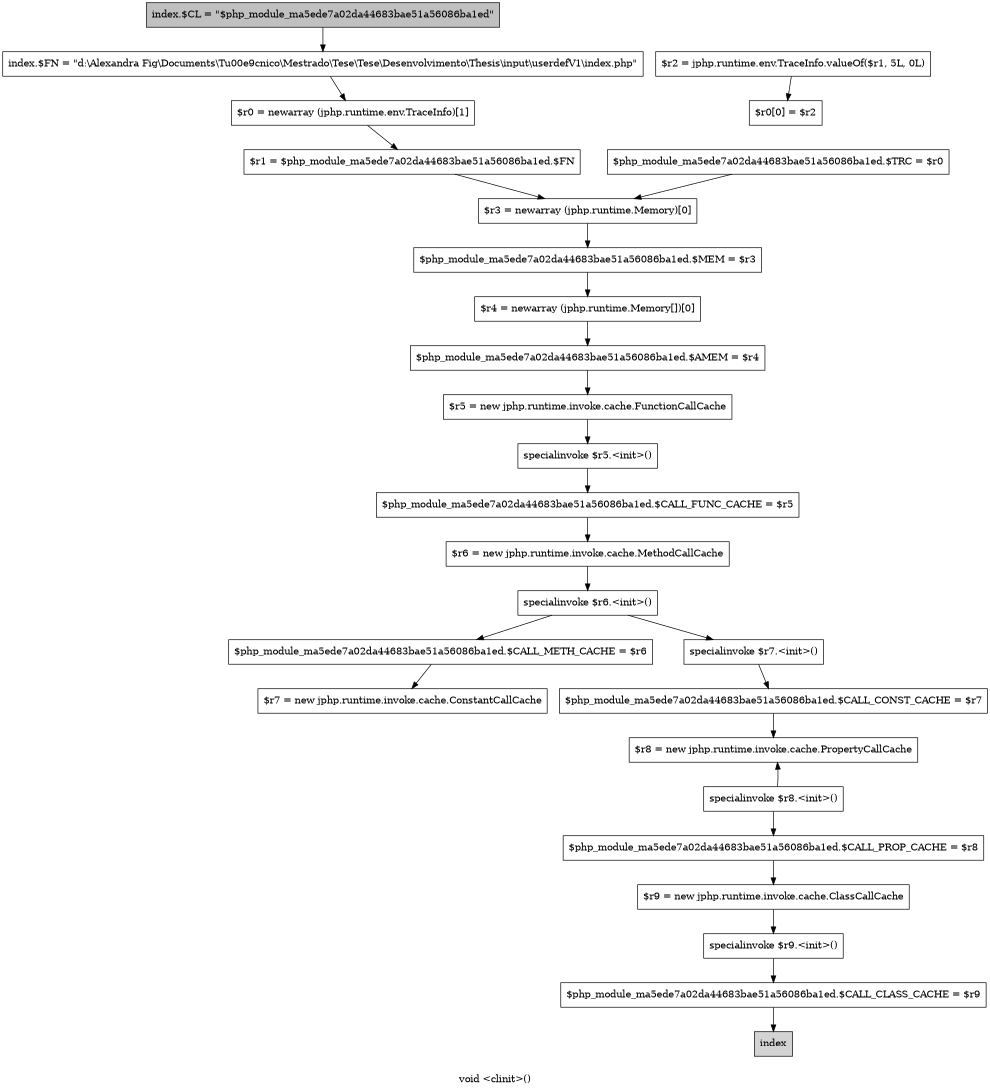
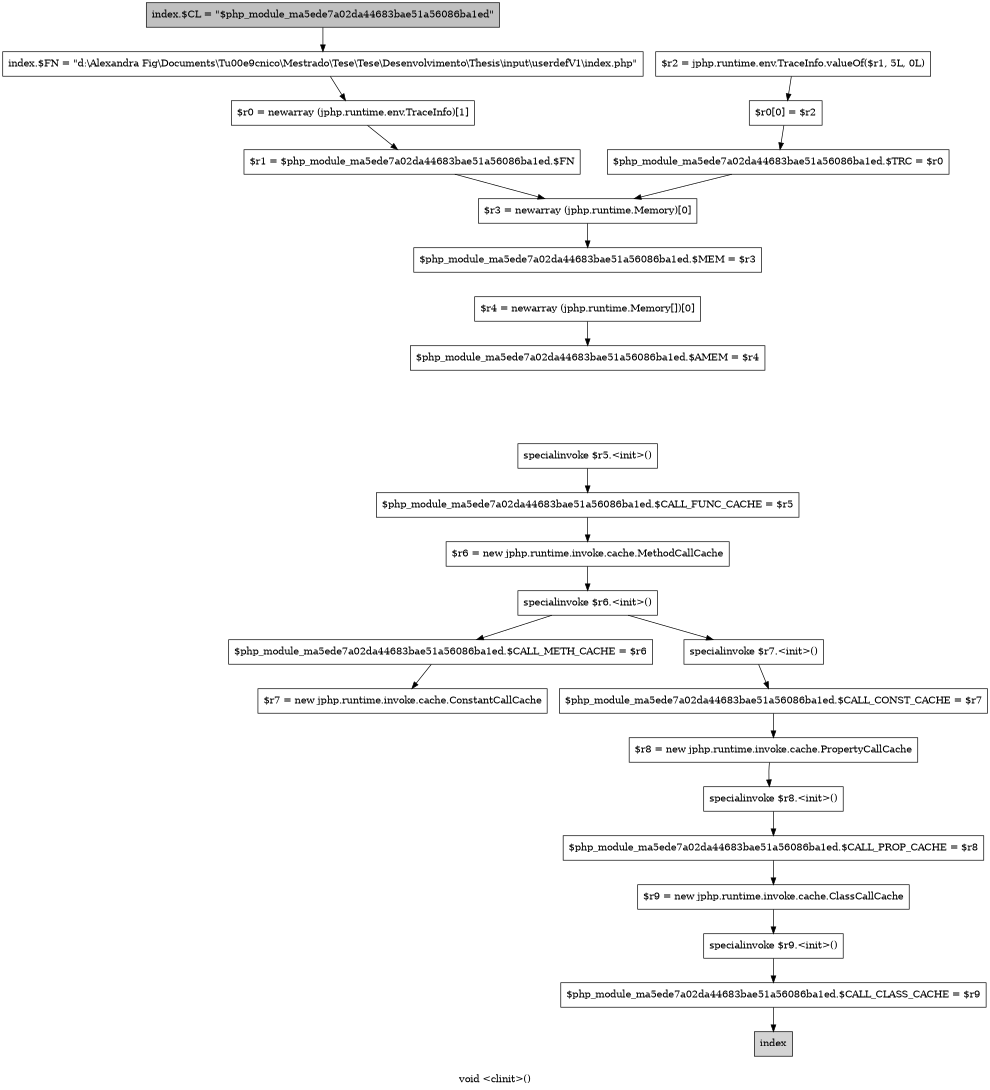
none -> (782, 134)
(588, 281) -> none
(588, 407) -> none
(778, 778) -> (769, 771)
